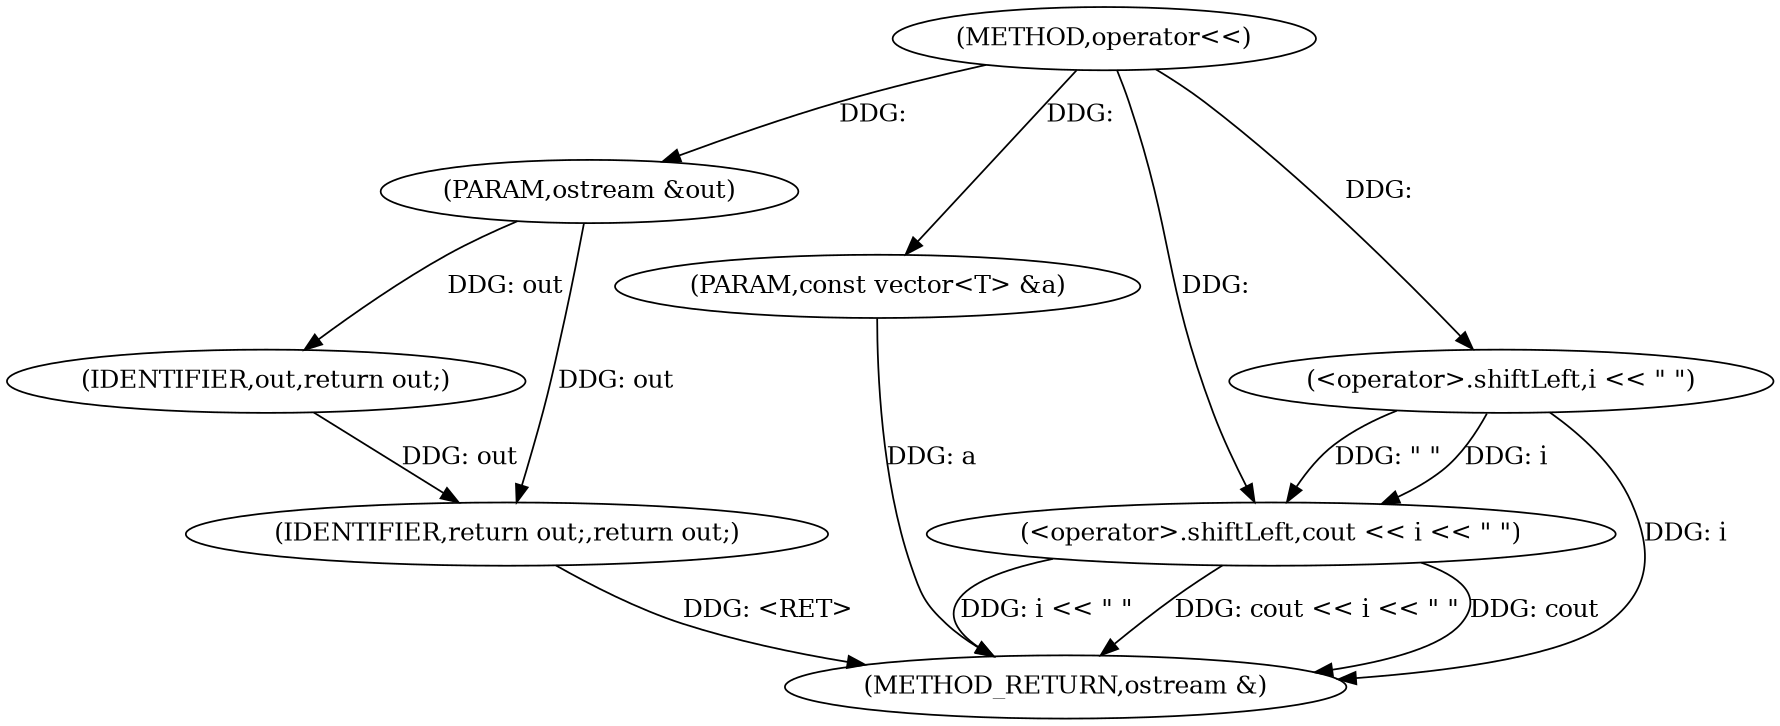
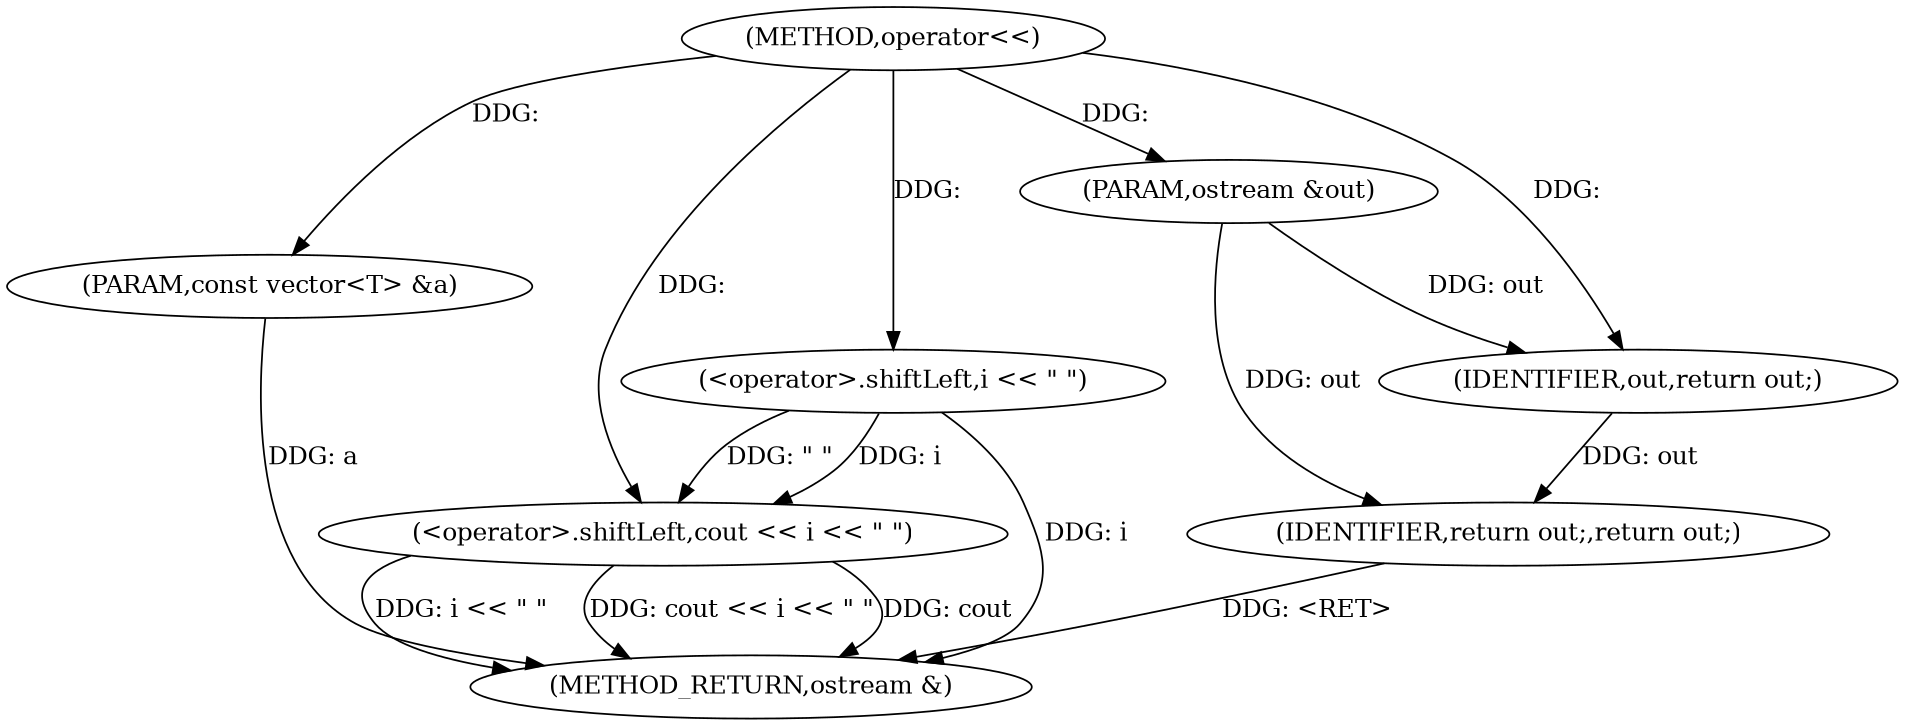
none -> (1386, 128)
